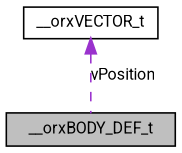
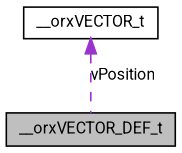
(91, 129) -> (91, 129)
